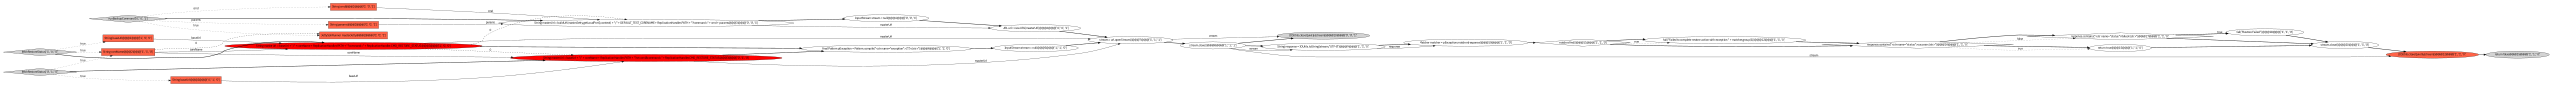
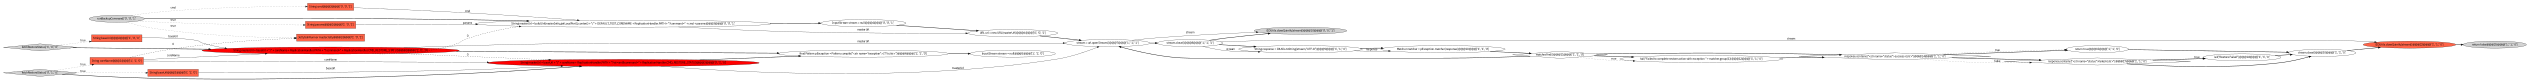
(128, 19) -> (117, 19)
(196, 20) -> (173, 20)
(1082, 44) -> (1325, 58)
(88, 52) -> none
